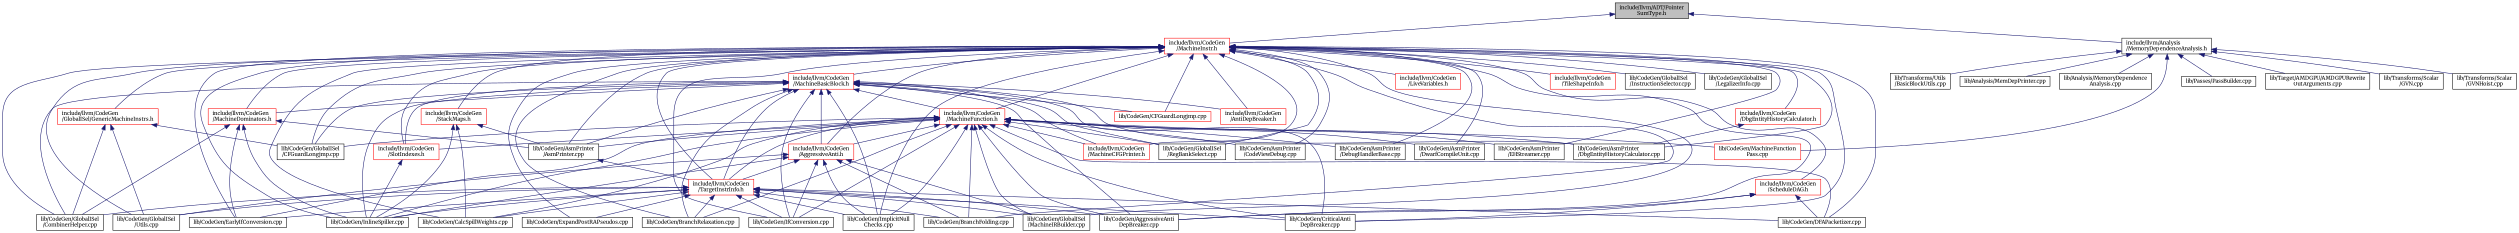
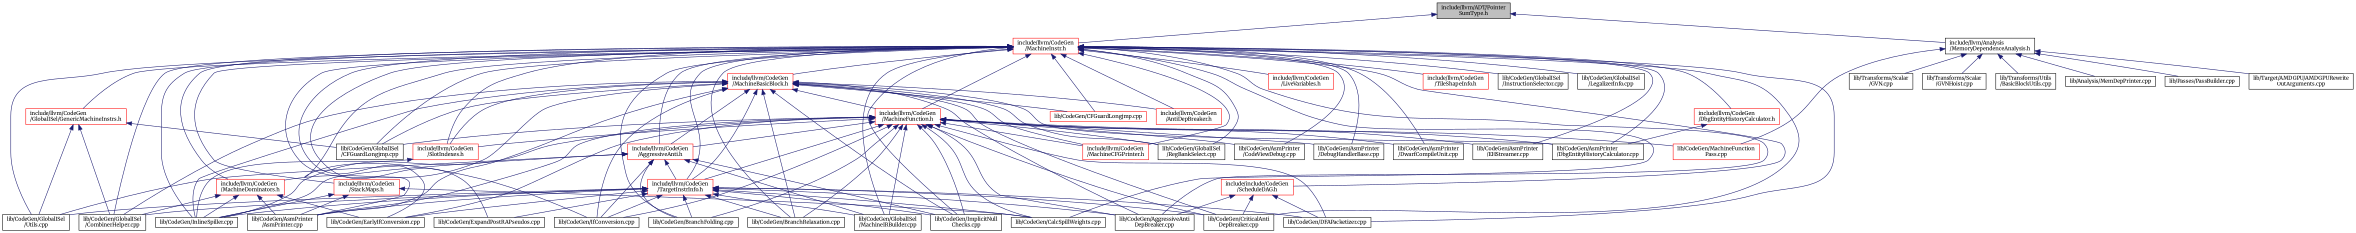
(2106, 81) -> none
(646, 170) -> (471, 199)
(1788, 187) -> (1257, 187)
